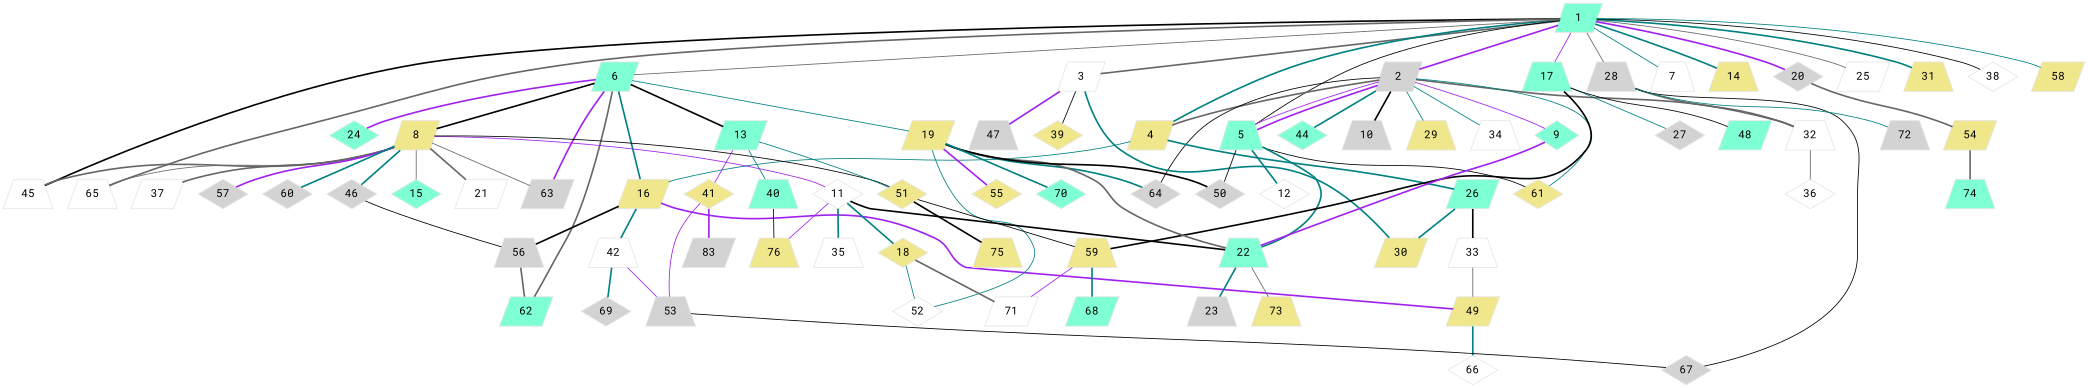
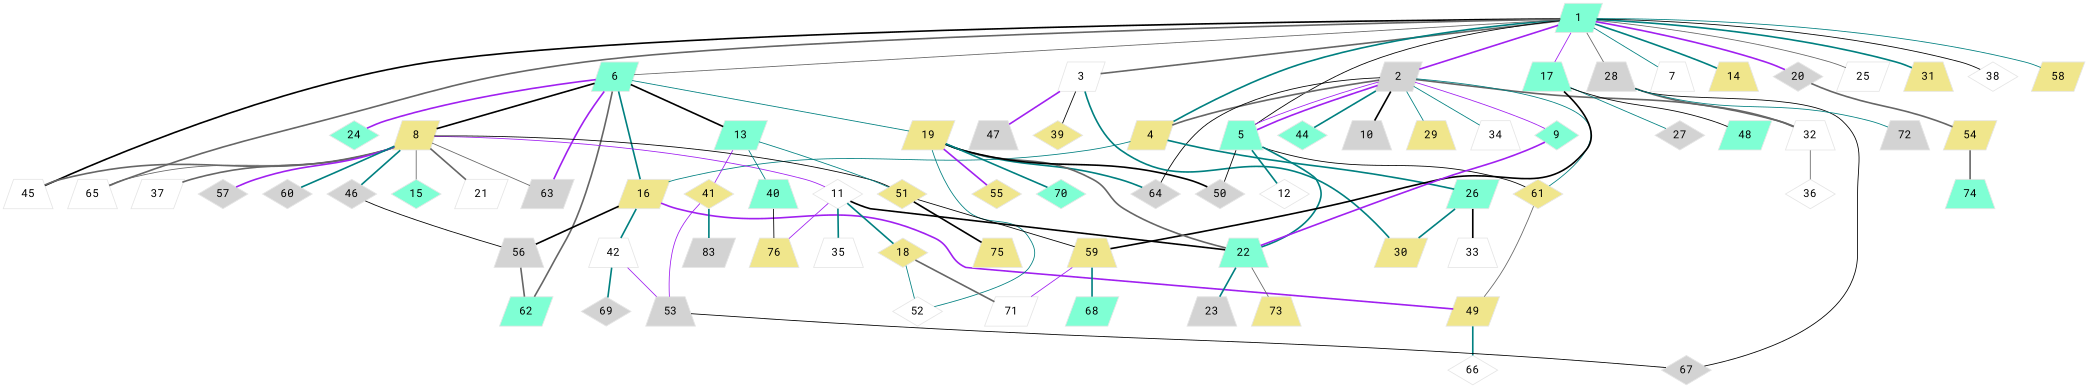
(709, 223) -> (709, 223)
(1473, 282) -> (1512, 253)
